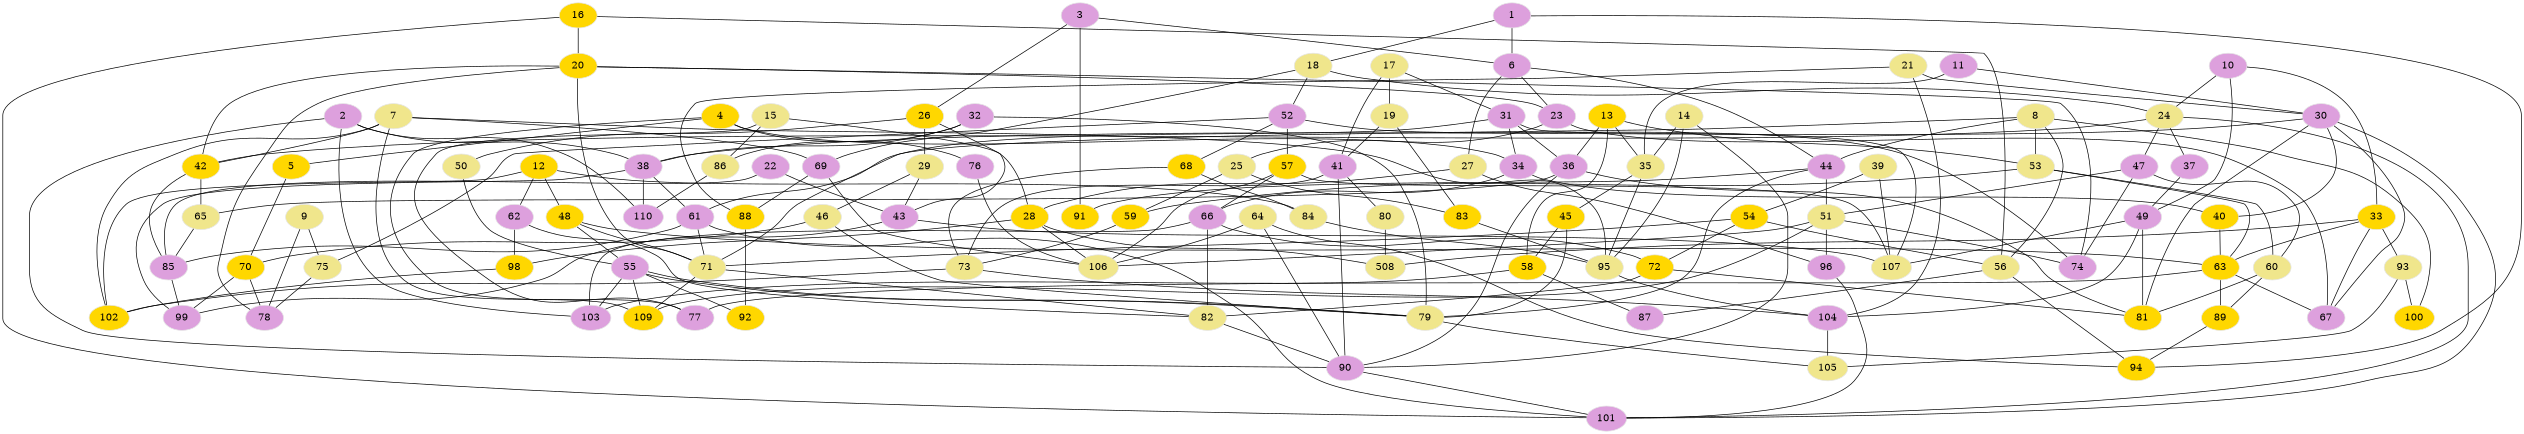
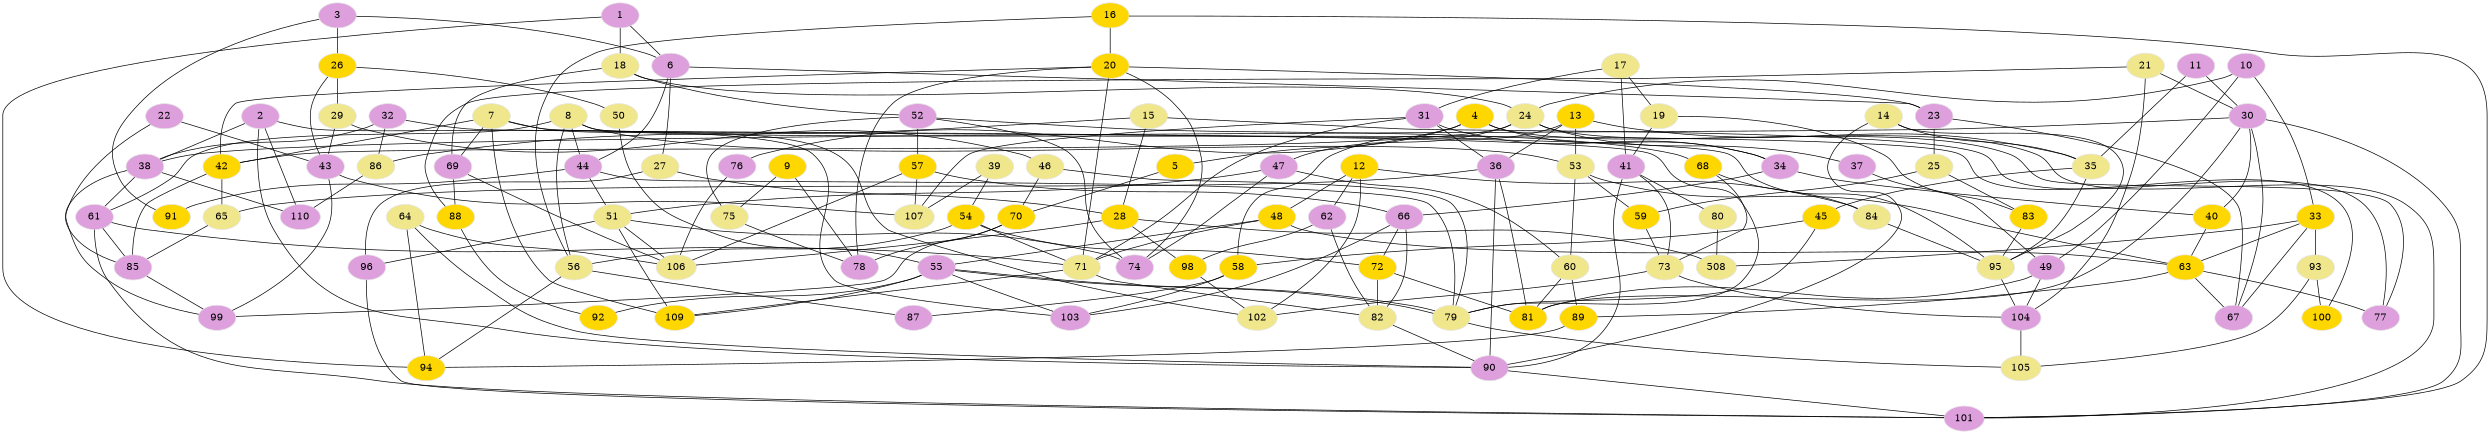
(304, 217) -> (788, 167)
(2061, 234) -> none
(109, 318) -> (1257, 318)
